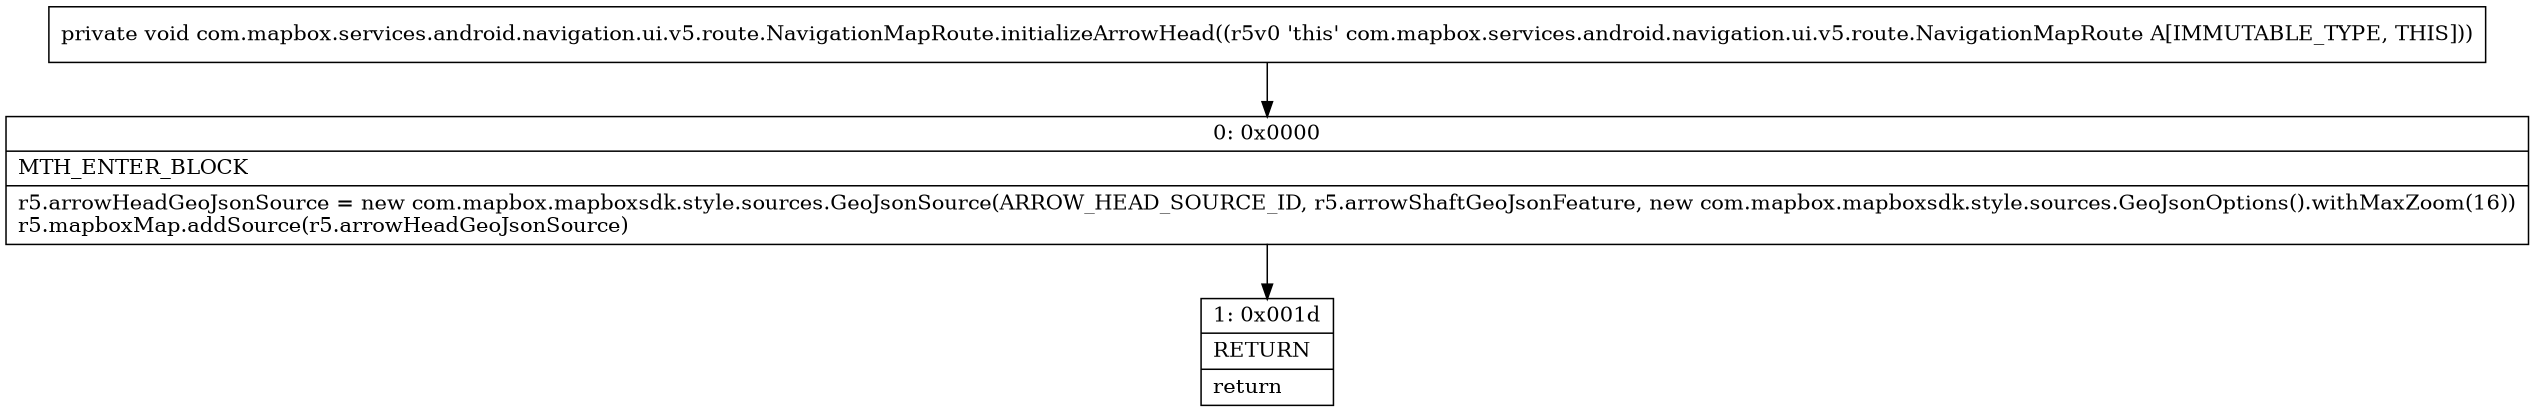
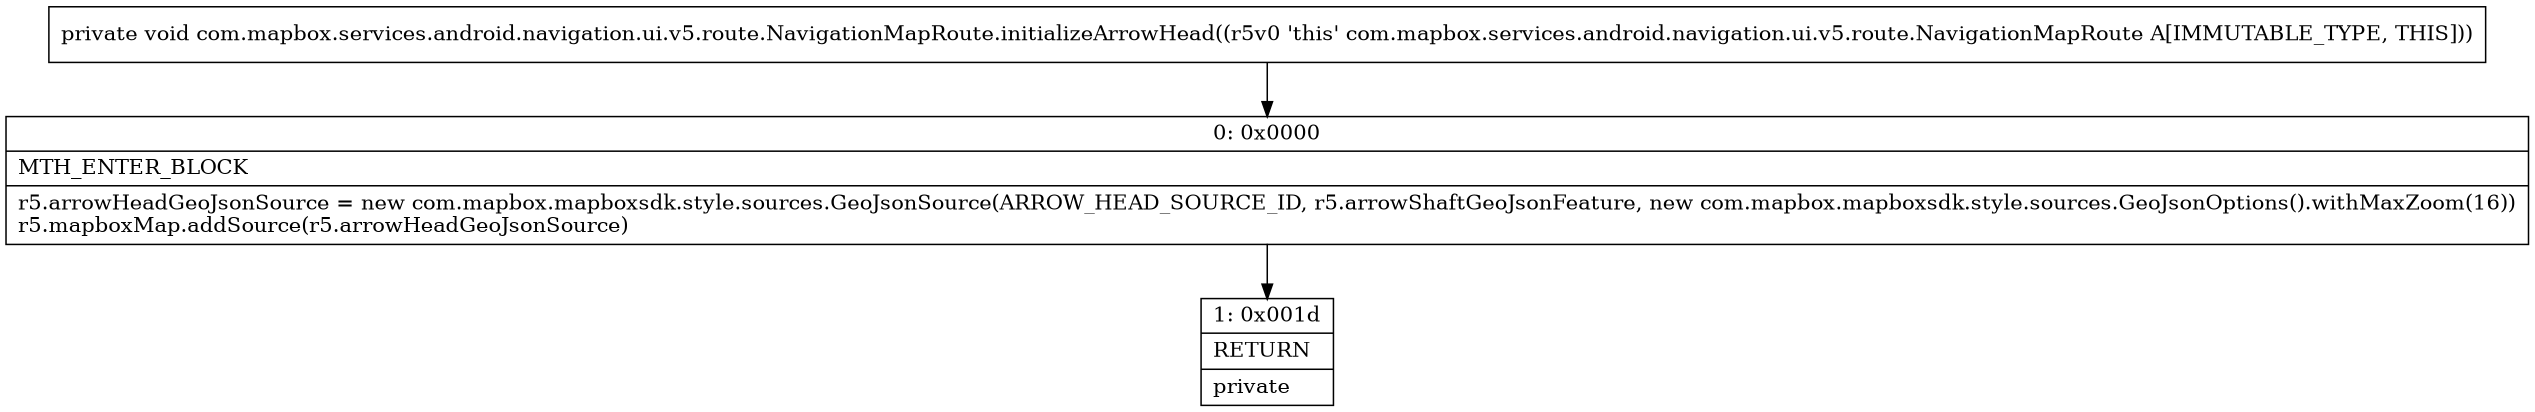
(1248, 387) -> (1252, 387)
